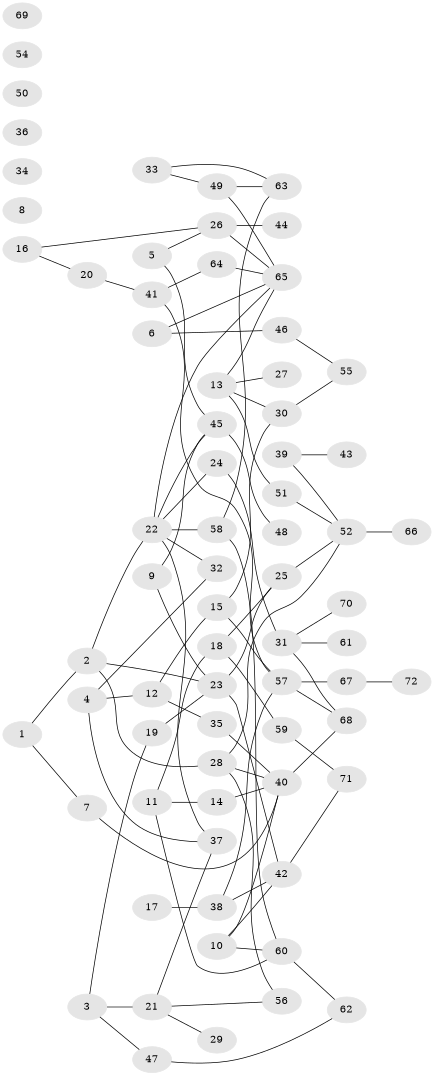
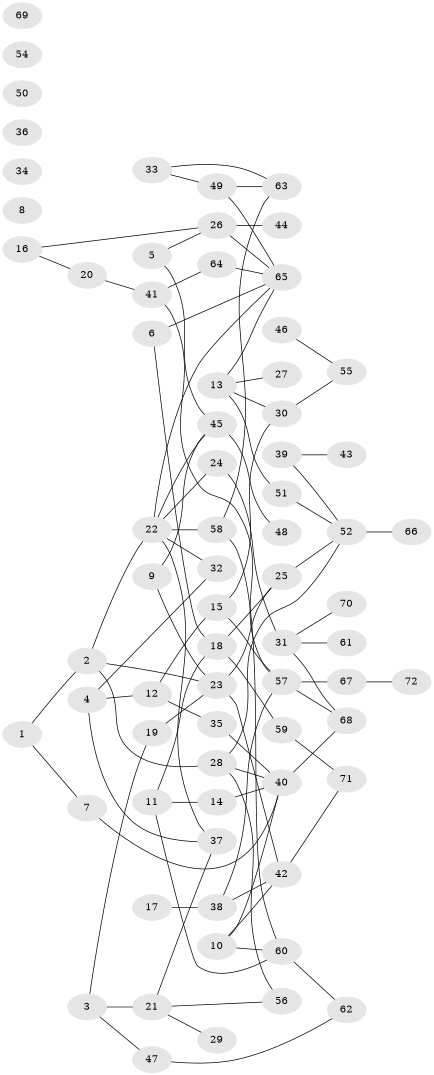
(217, 332) -> (174, 501)
